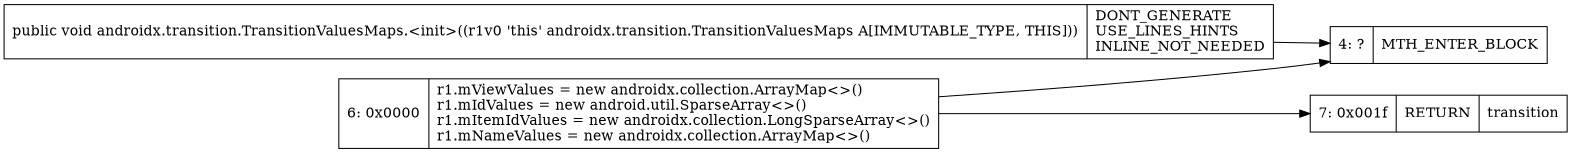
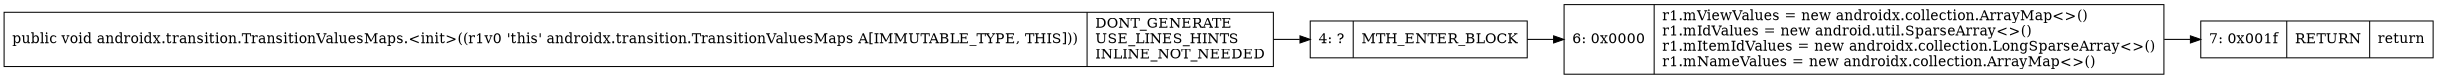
(1129, 82) -> (1540, 39)
(1523, 113) -> (2401, 39)
